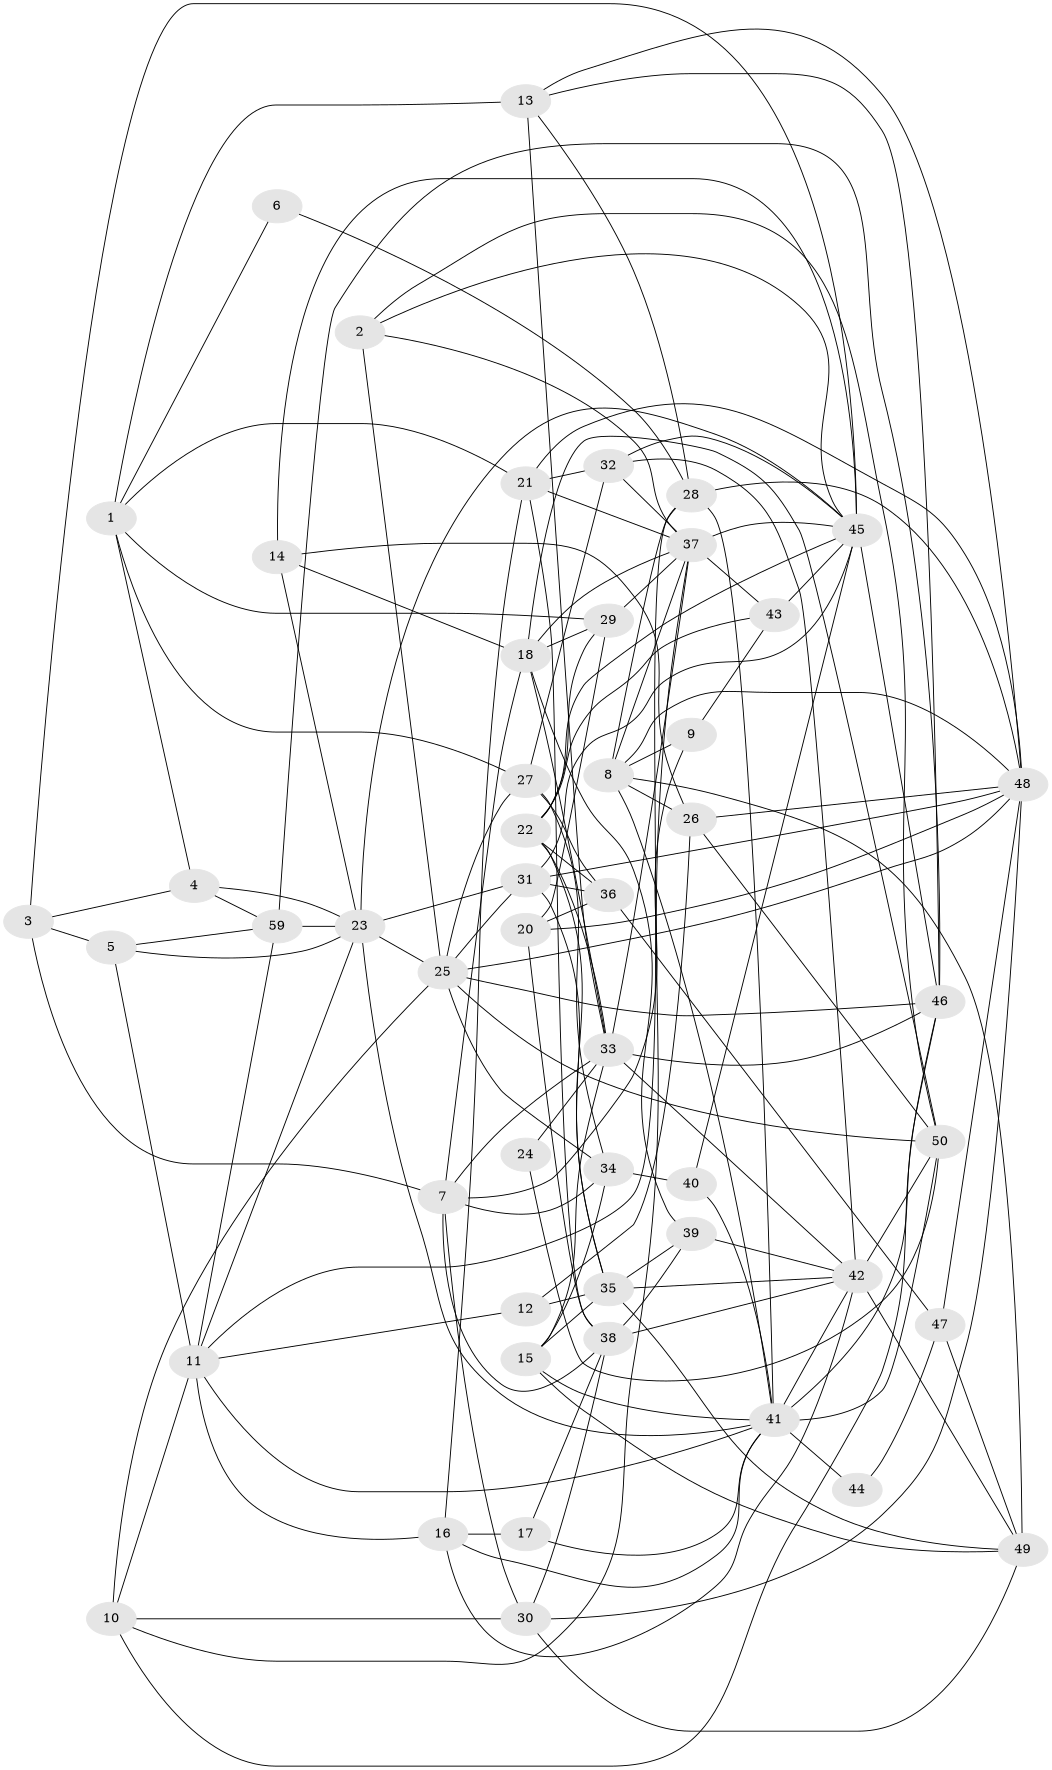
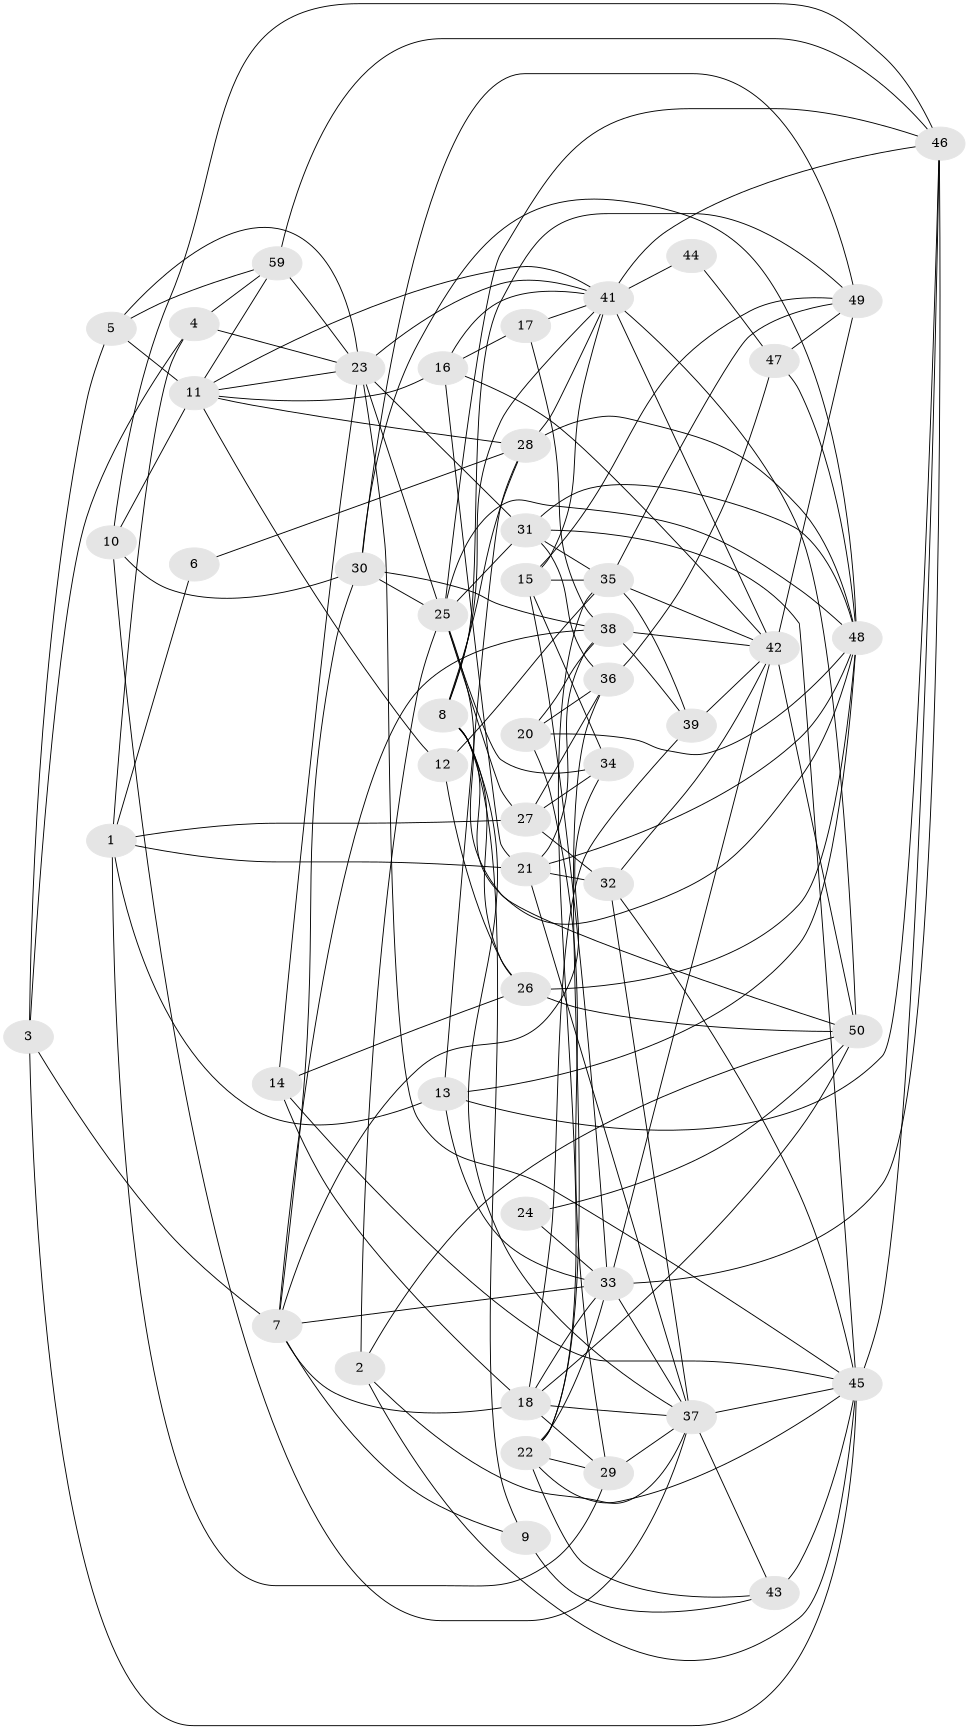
(692, 1184) -> none
(199, 1279) -> (401, 592)
